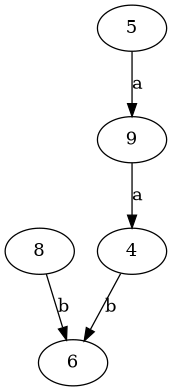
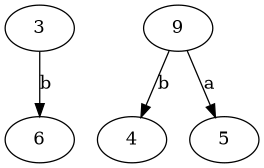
(132, 78) -> (199, 78)
(138, 195) -> (164, 84)
(40, 251) -> (40, 28)
(106, 301) -> none
